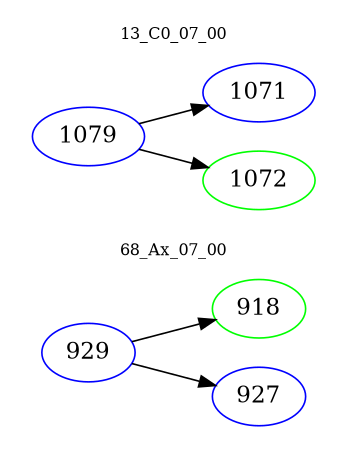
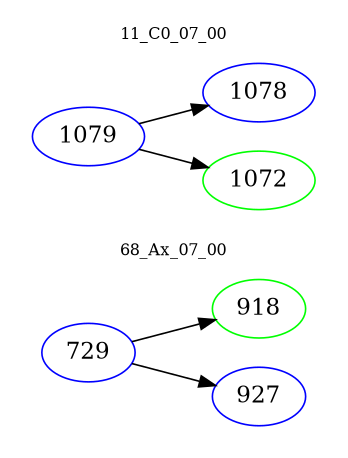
(174, 35) -> (174, 35)
(259, 93) -> (259, 93)
(88, 353) -> (88, 353)
